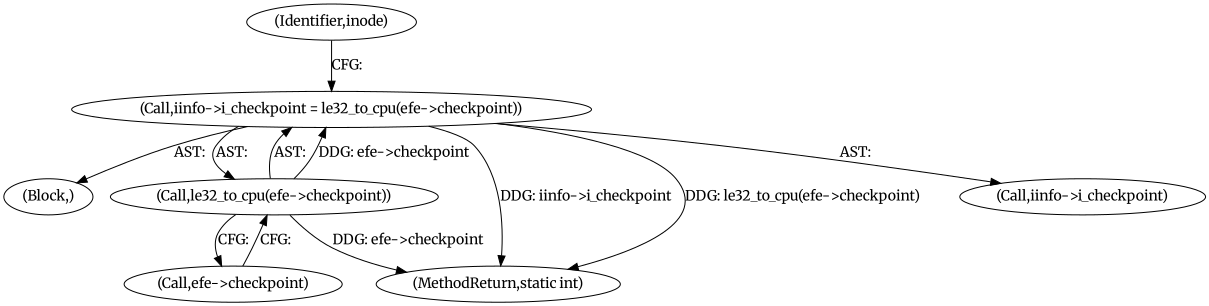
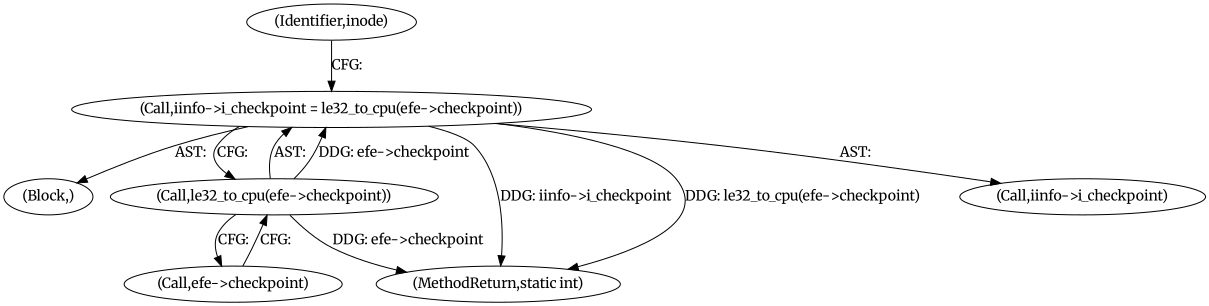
(234, 153) -> (234, 153)
